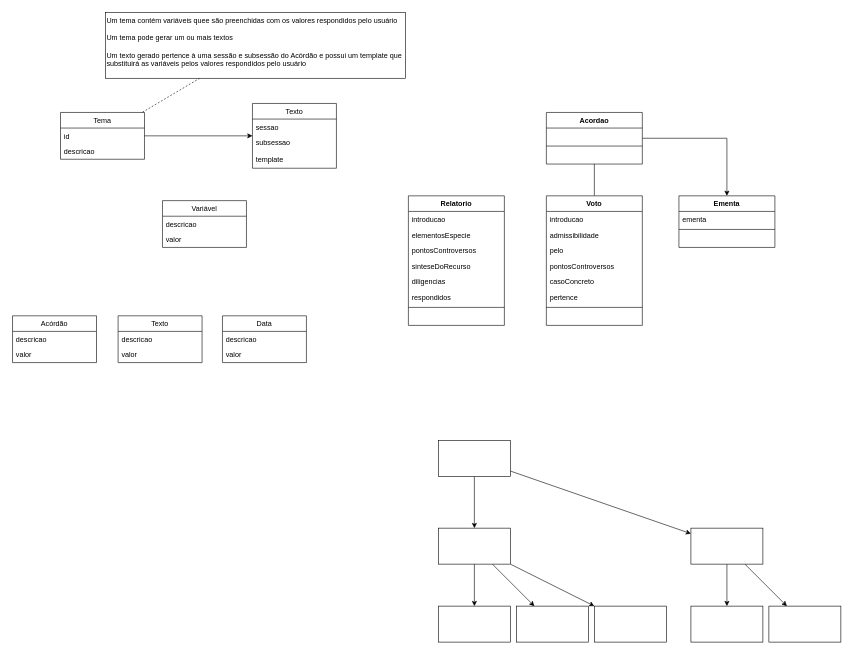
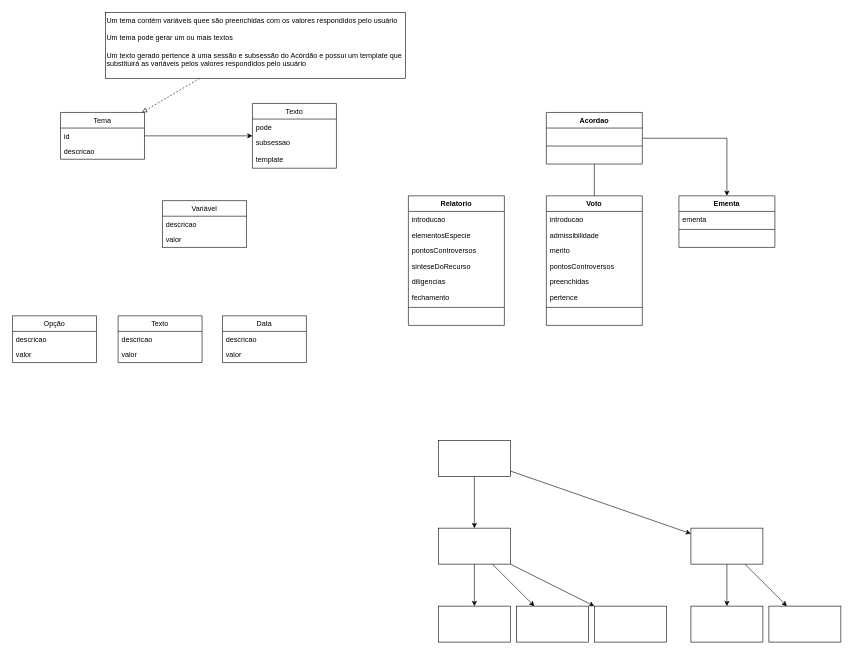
(147, 109) -> (147, 110)
(268, 127) -> (264, 127)
(557, 251) -> (561, 251)
(574, 282) -> (571, 282)
(433, 298) -> (432, 298)
(54, 324) -> (54, 324)
